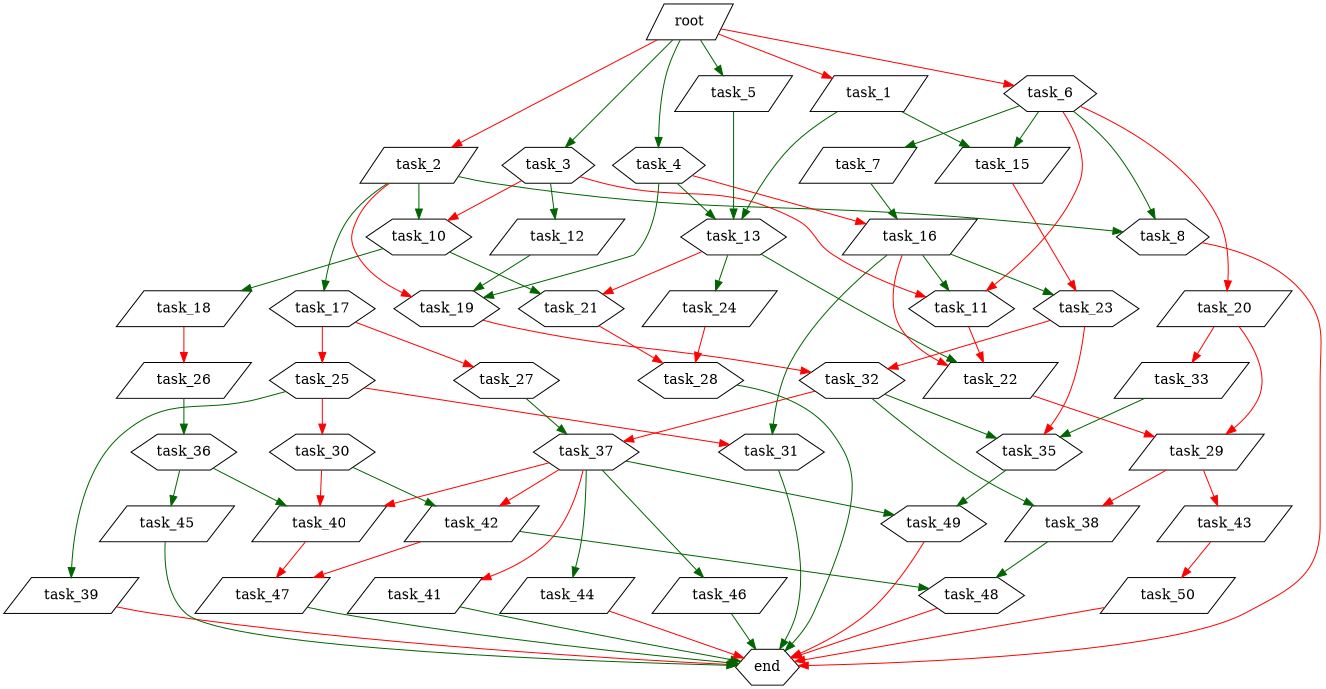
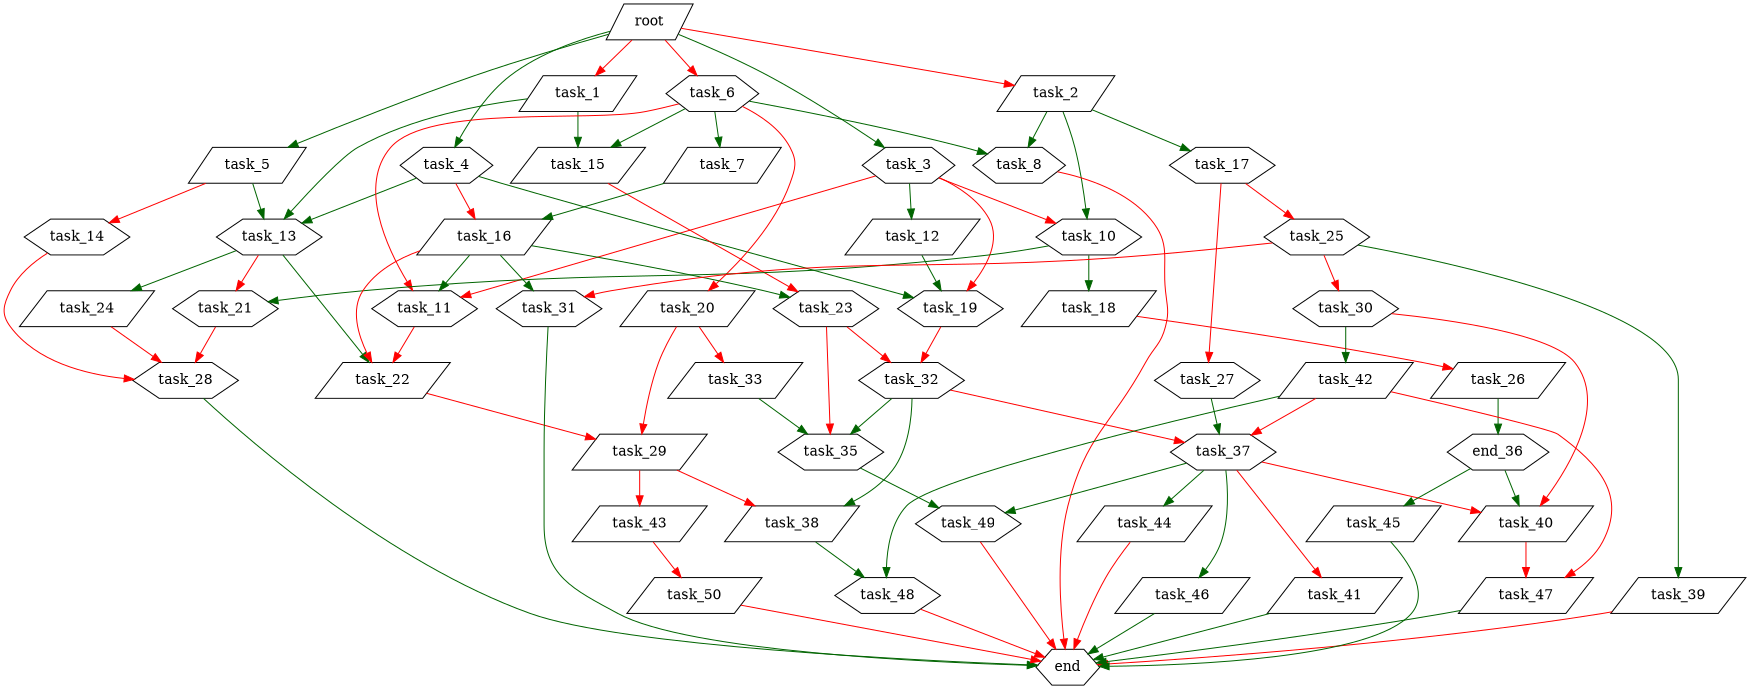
none -> (77, 237)
(352, 242) -> (990, 221)
(184, 452) -> (1498, 452)
(534, 485) -> (1288, 414)
